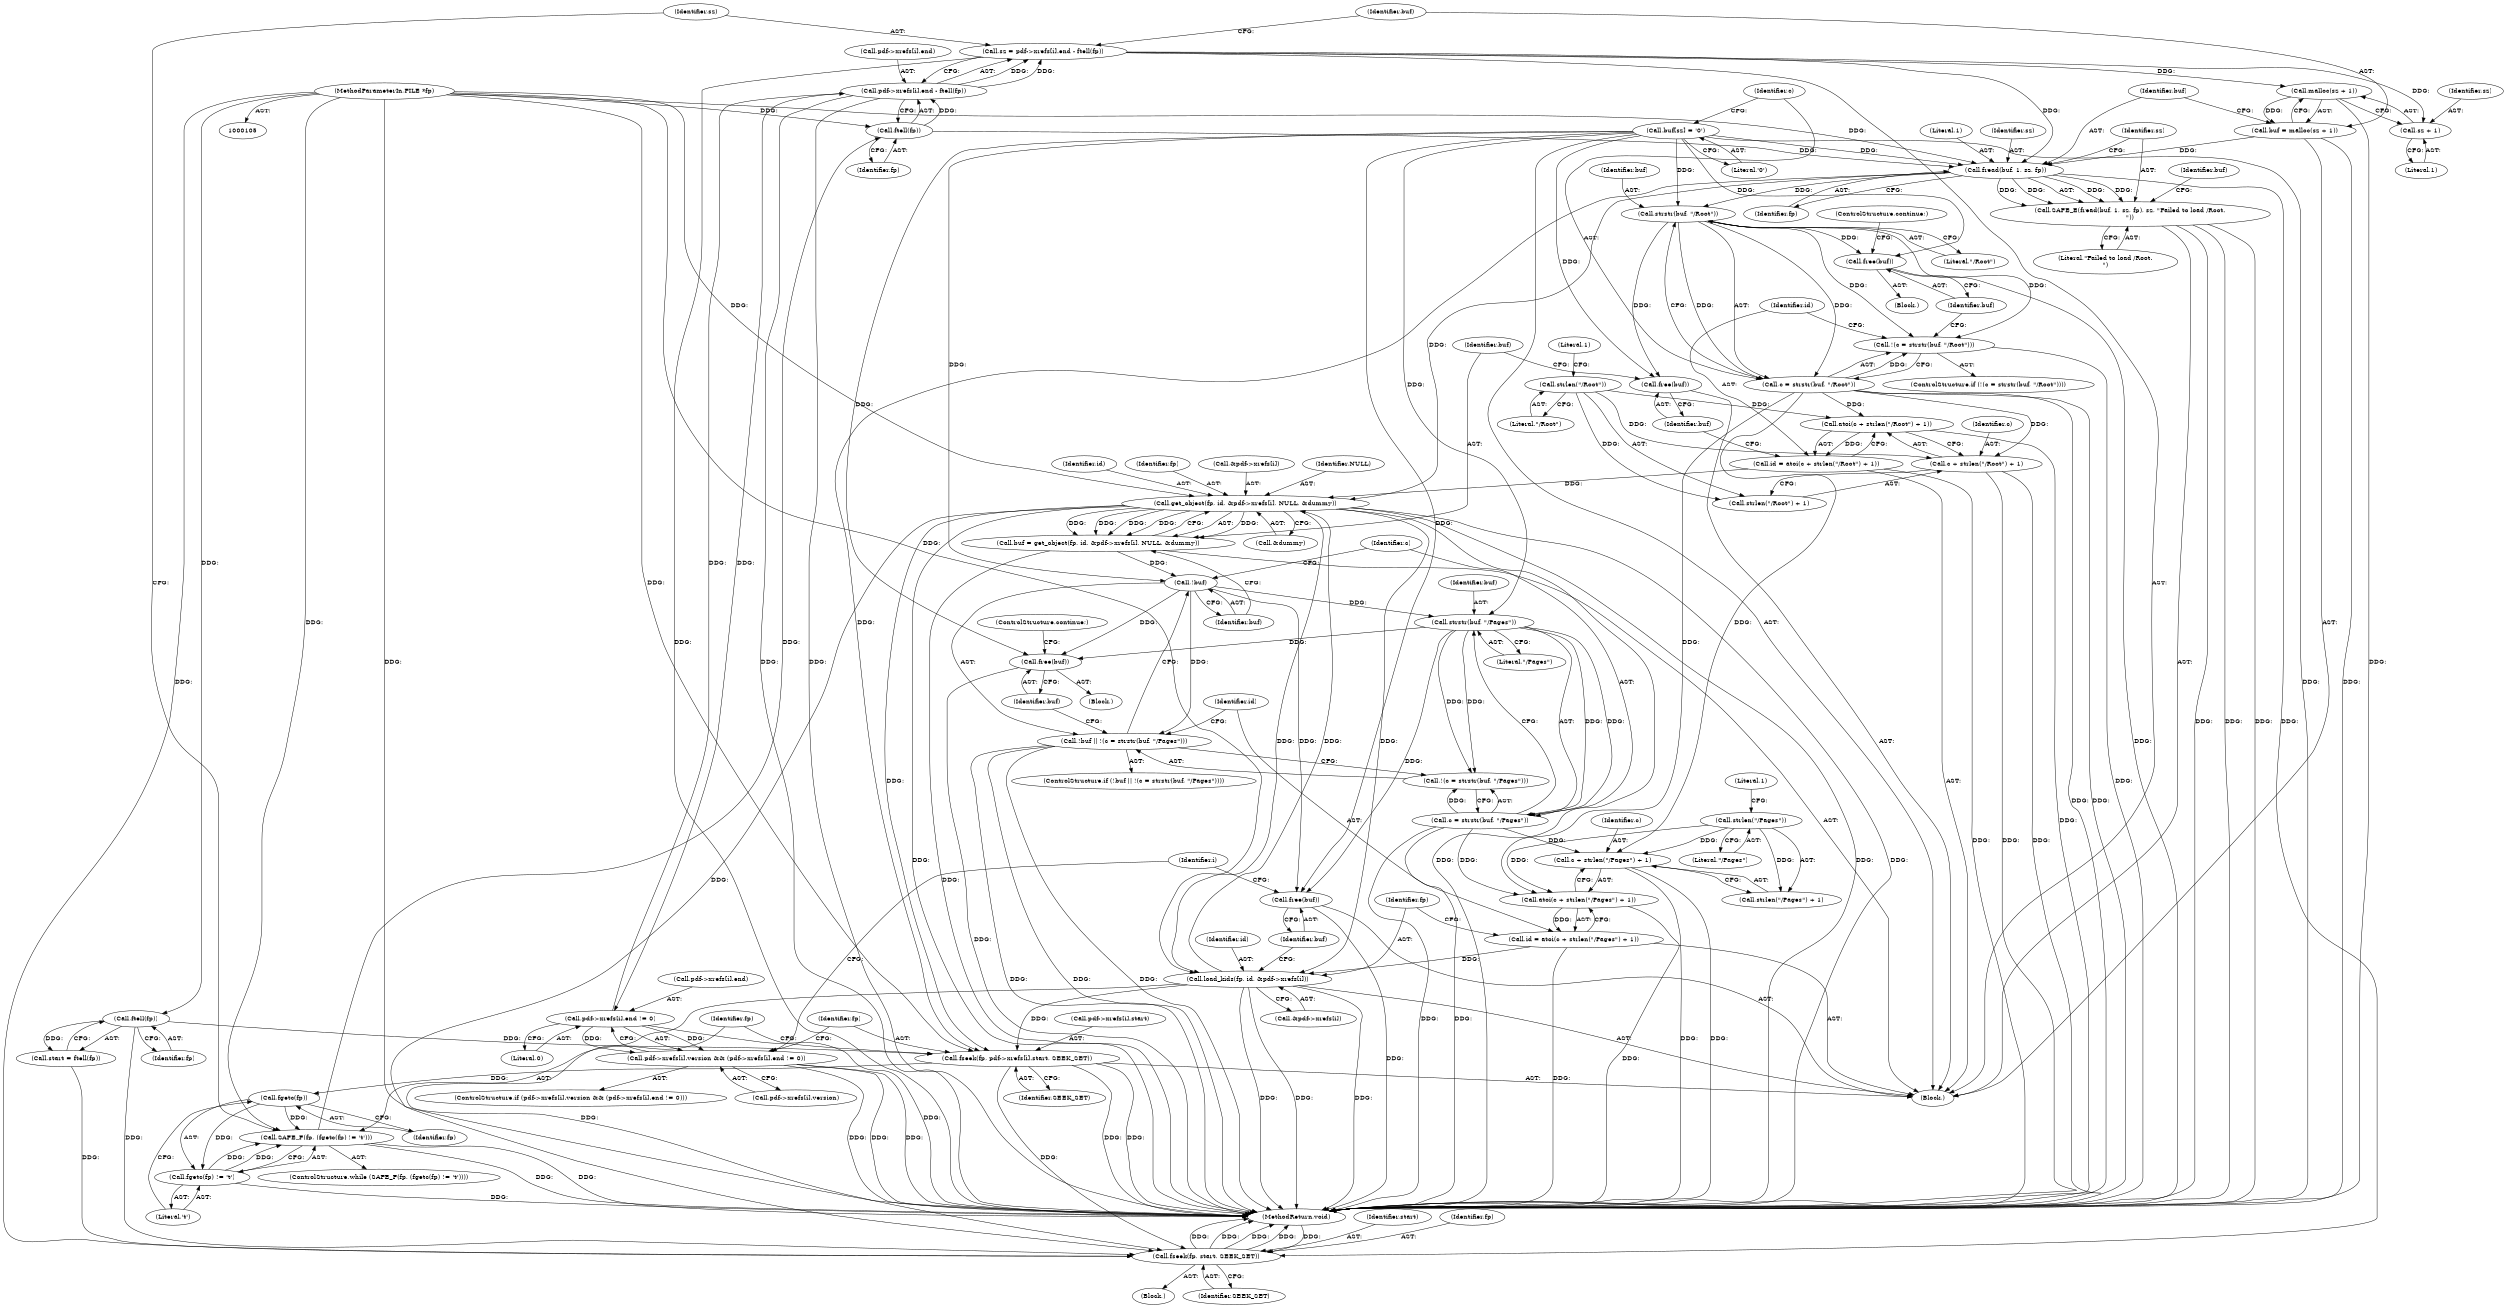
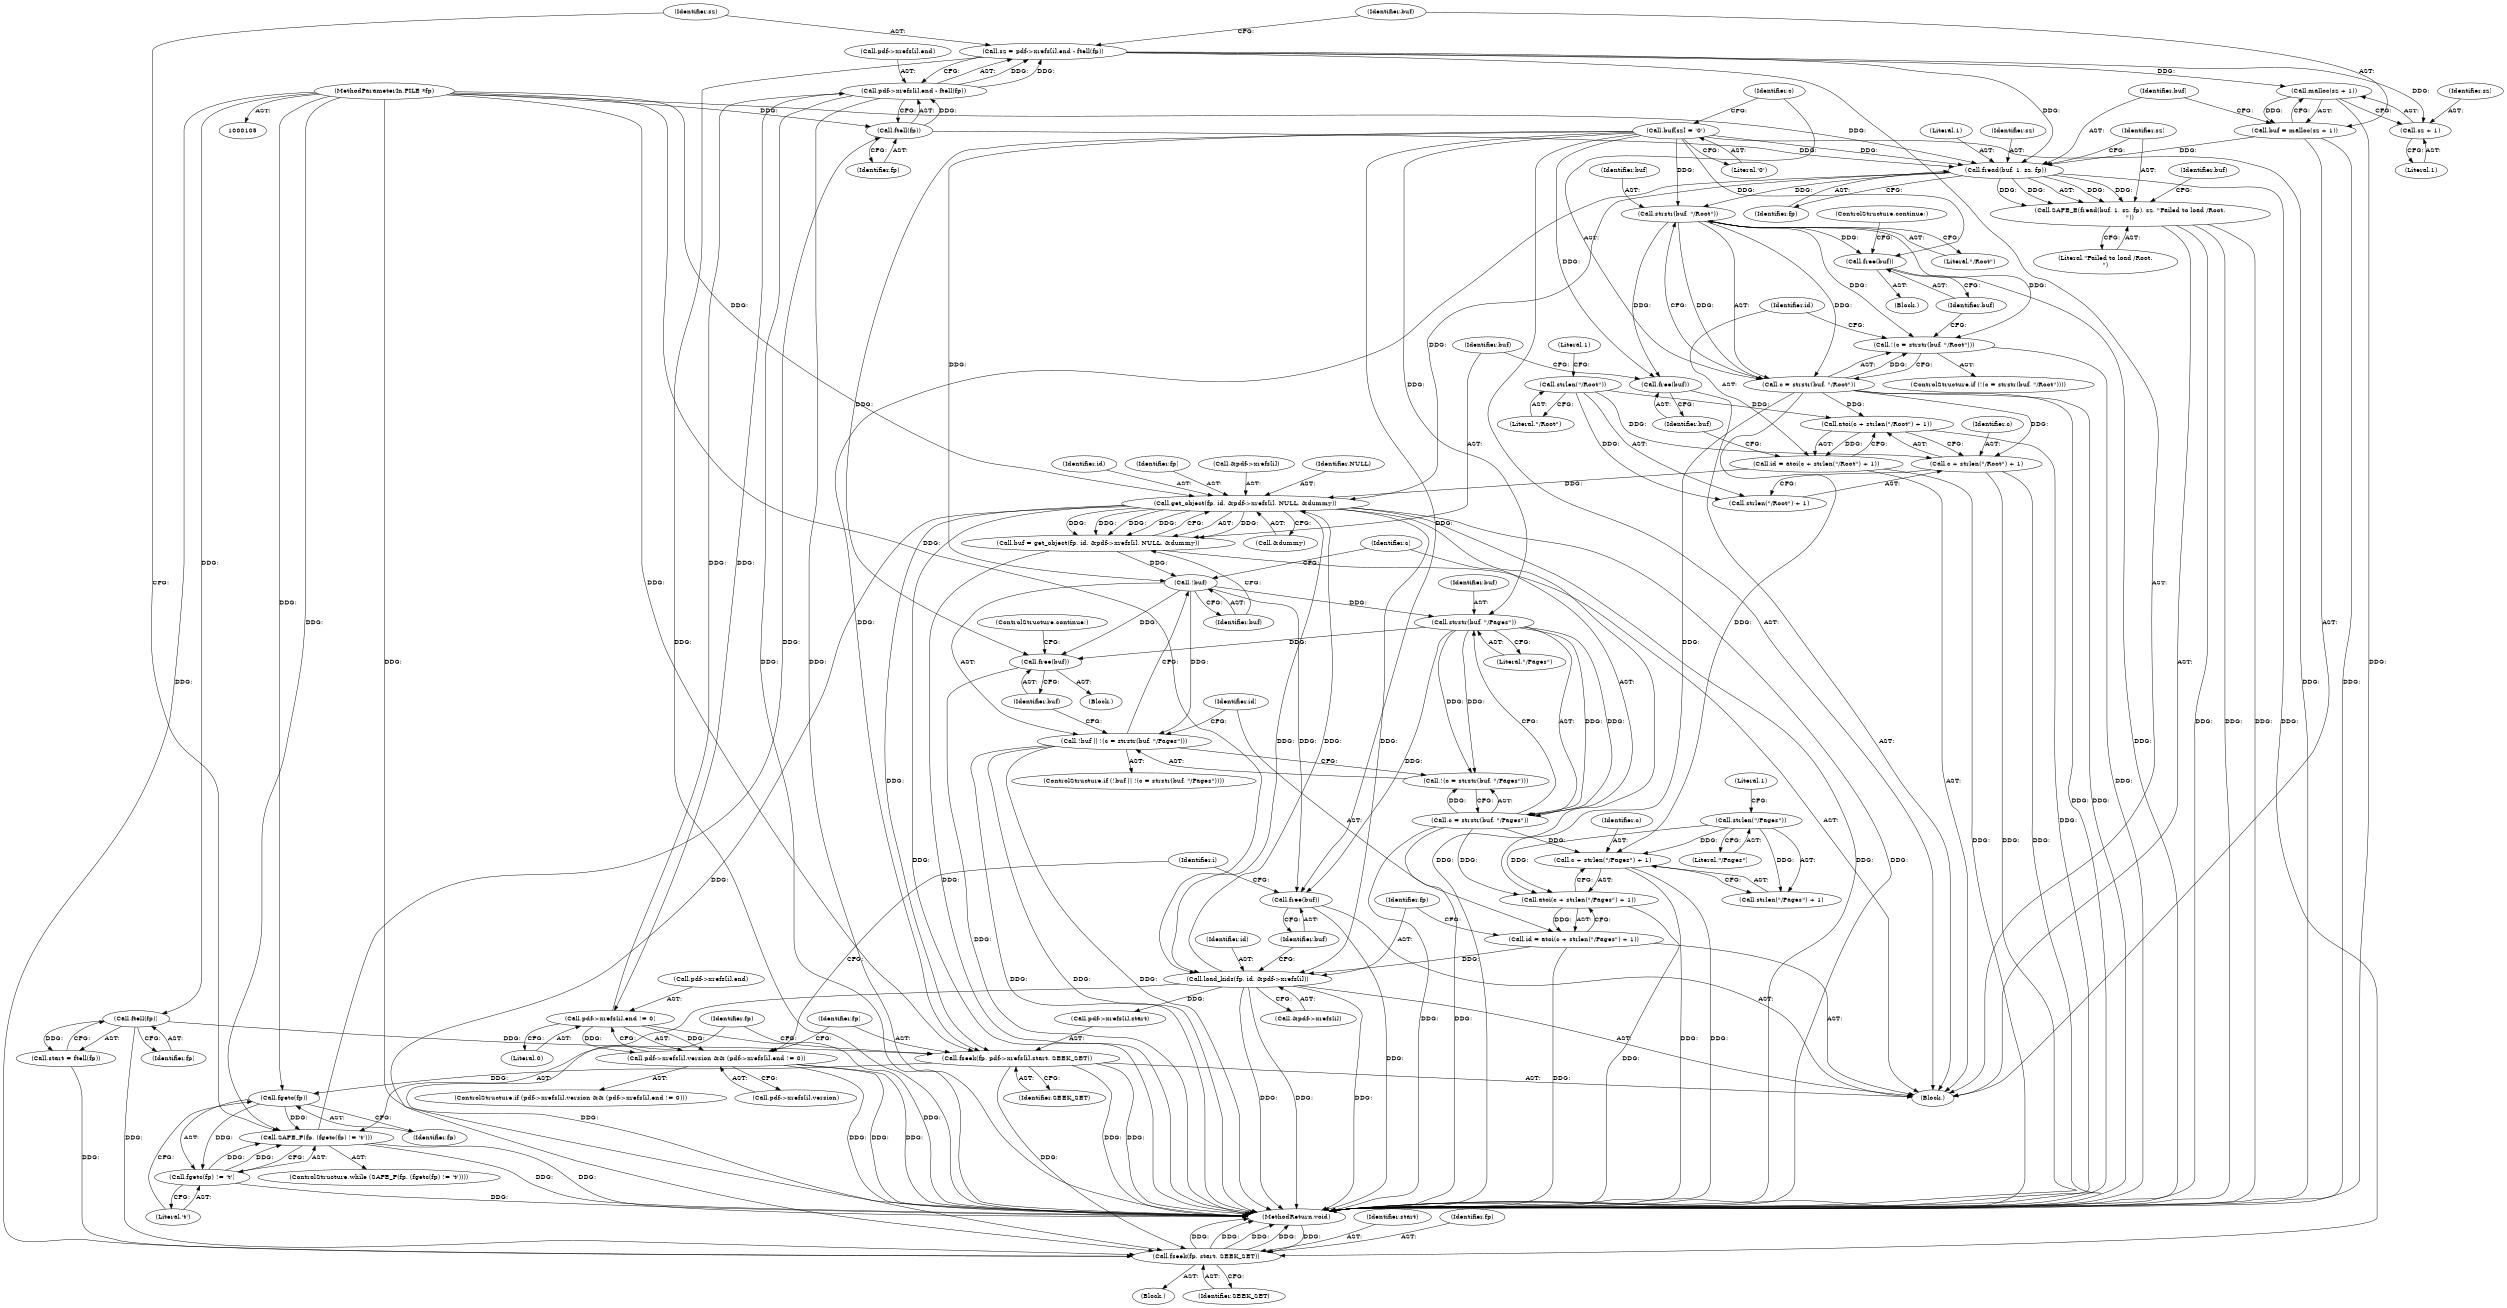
none -> (279, 575)
(1094, 996) -> (1180, 999)
(183, 1197) -> (183, 1197)
